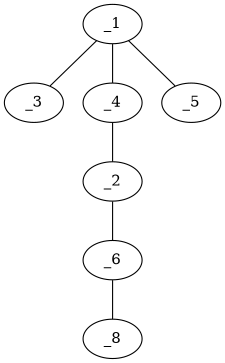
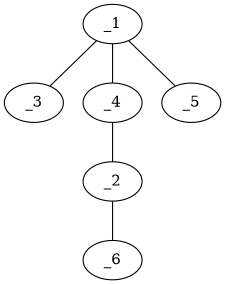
(113, 339) -> none
